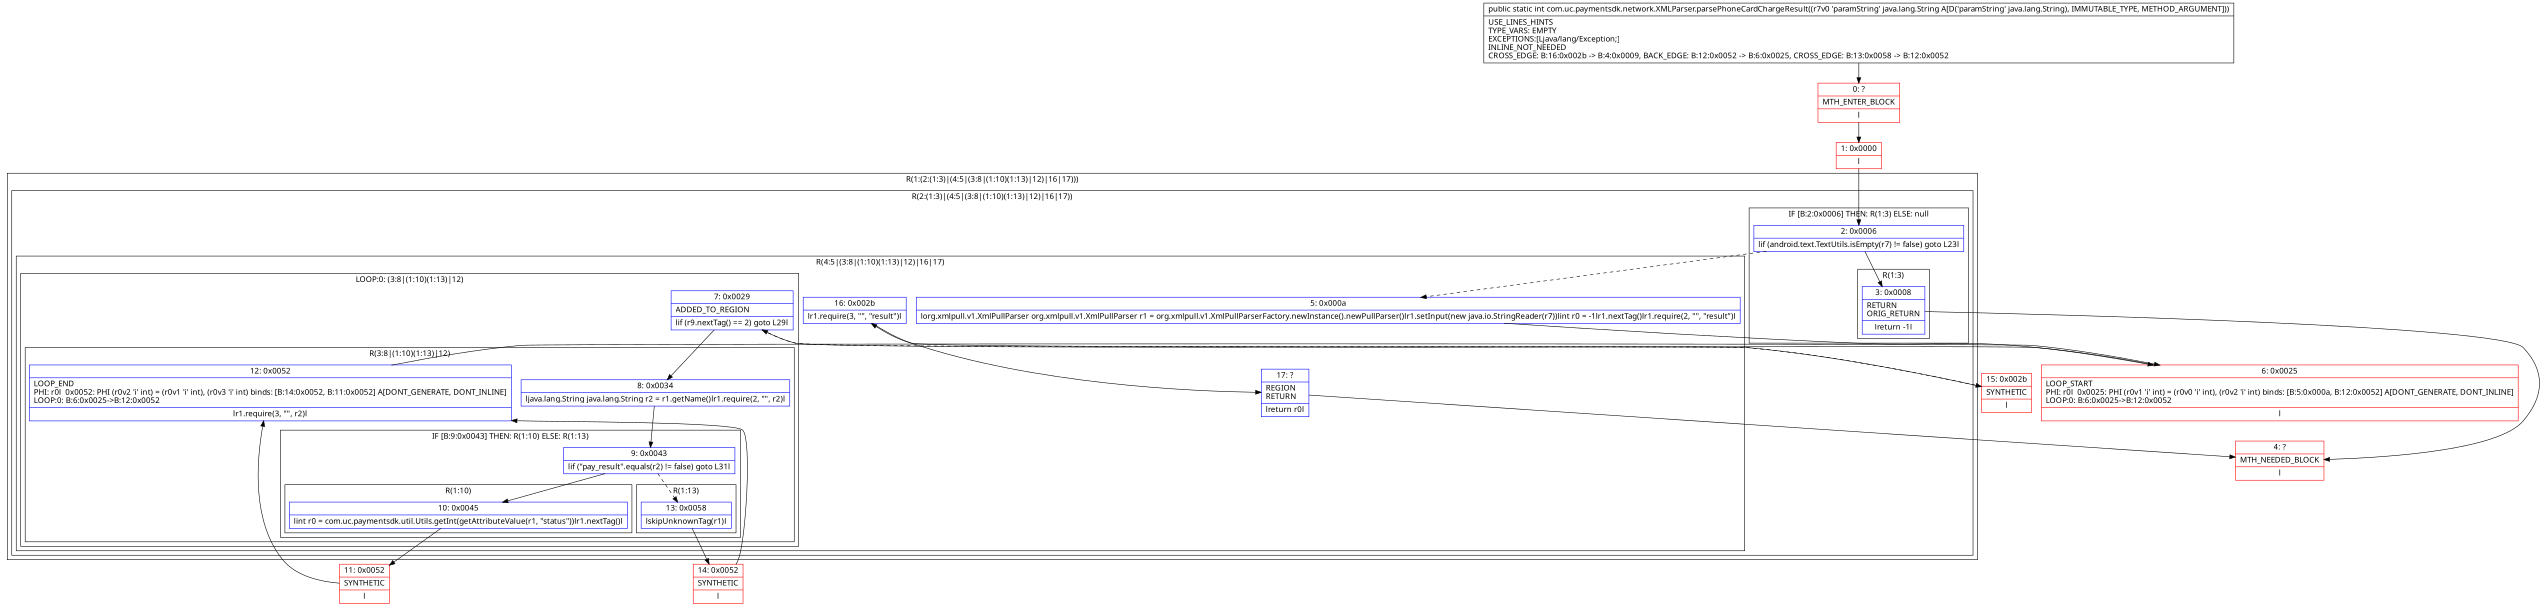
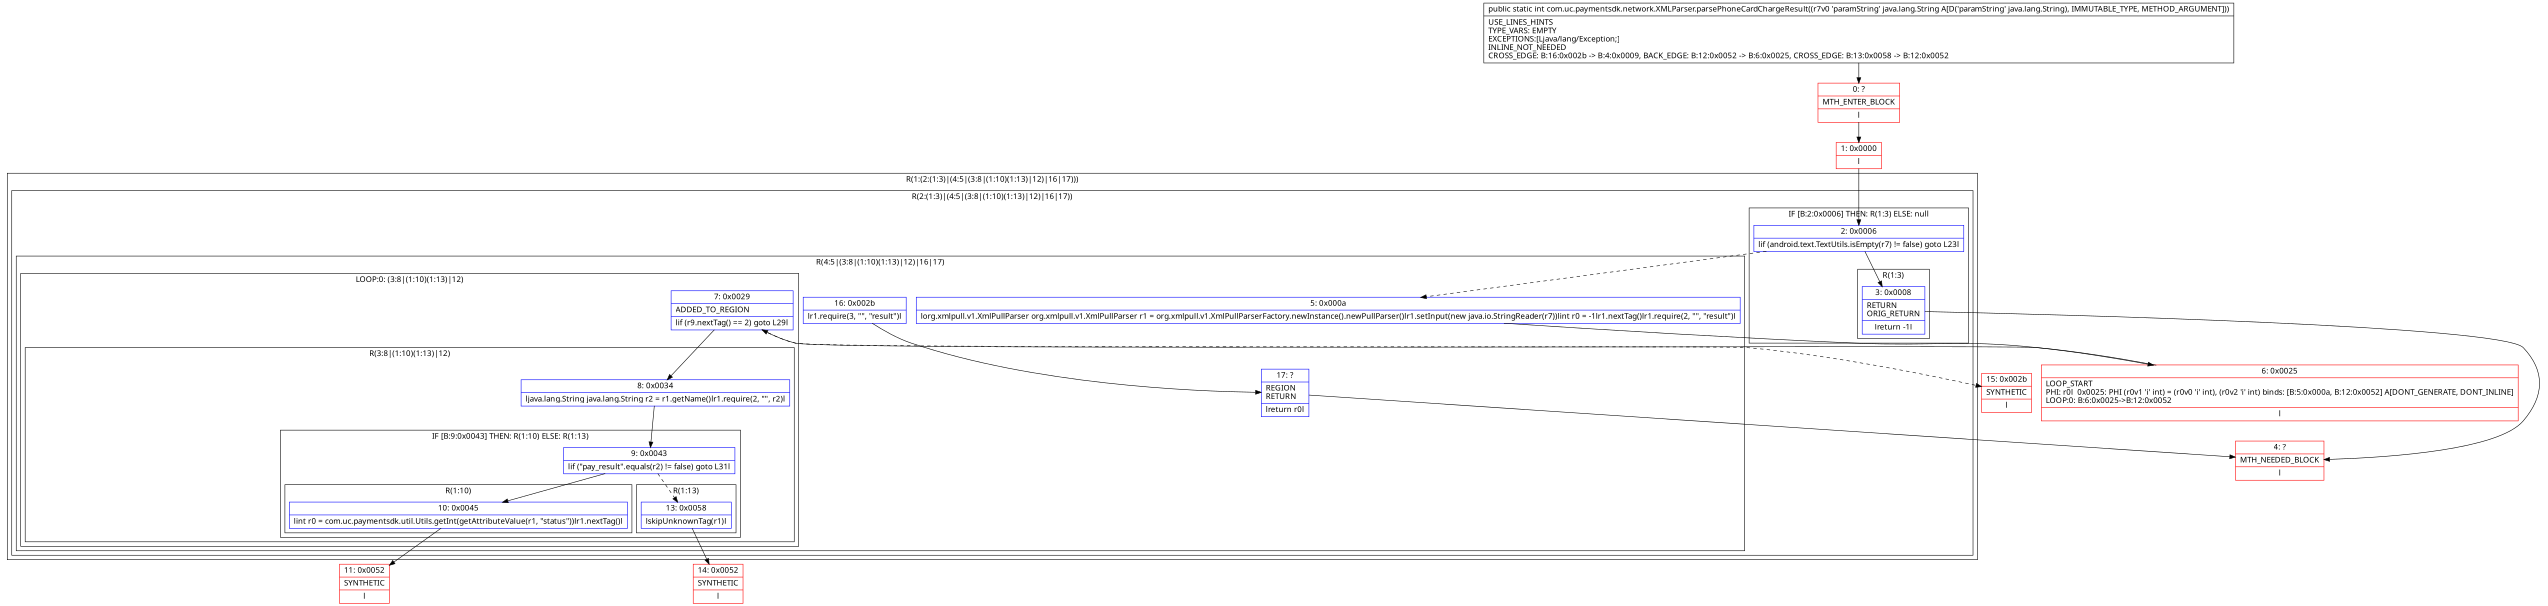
(1429, 347) -> none
(270, 393) -> none
